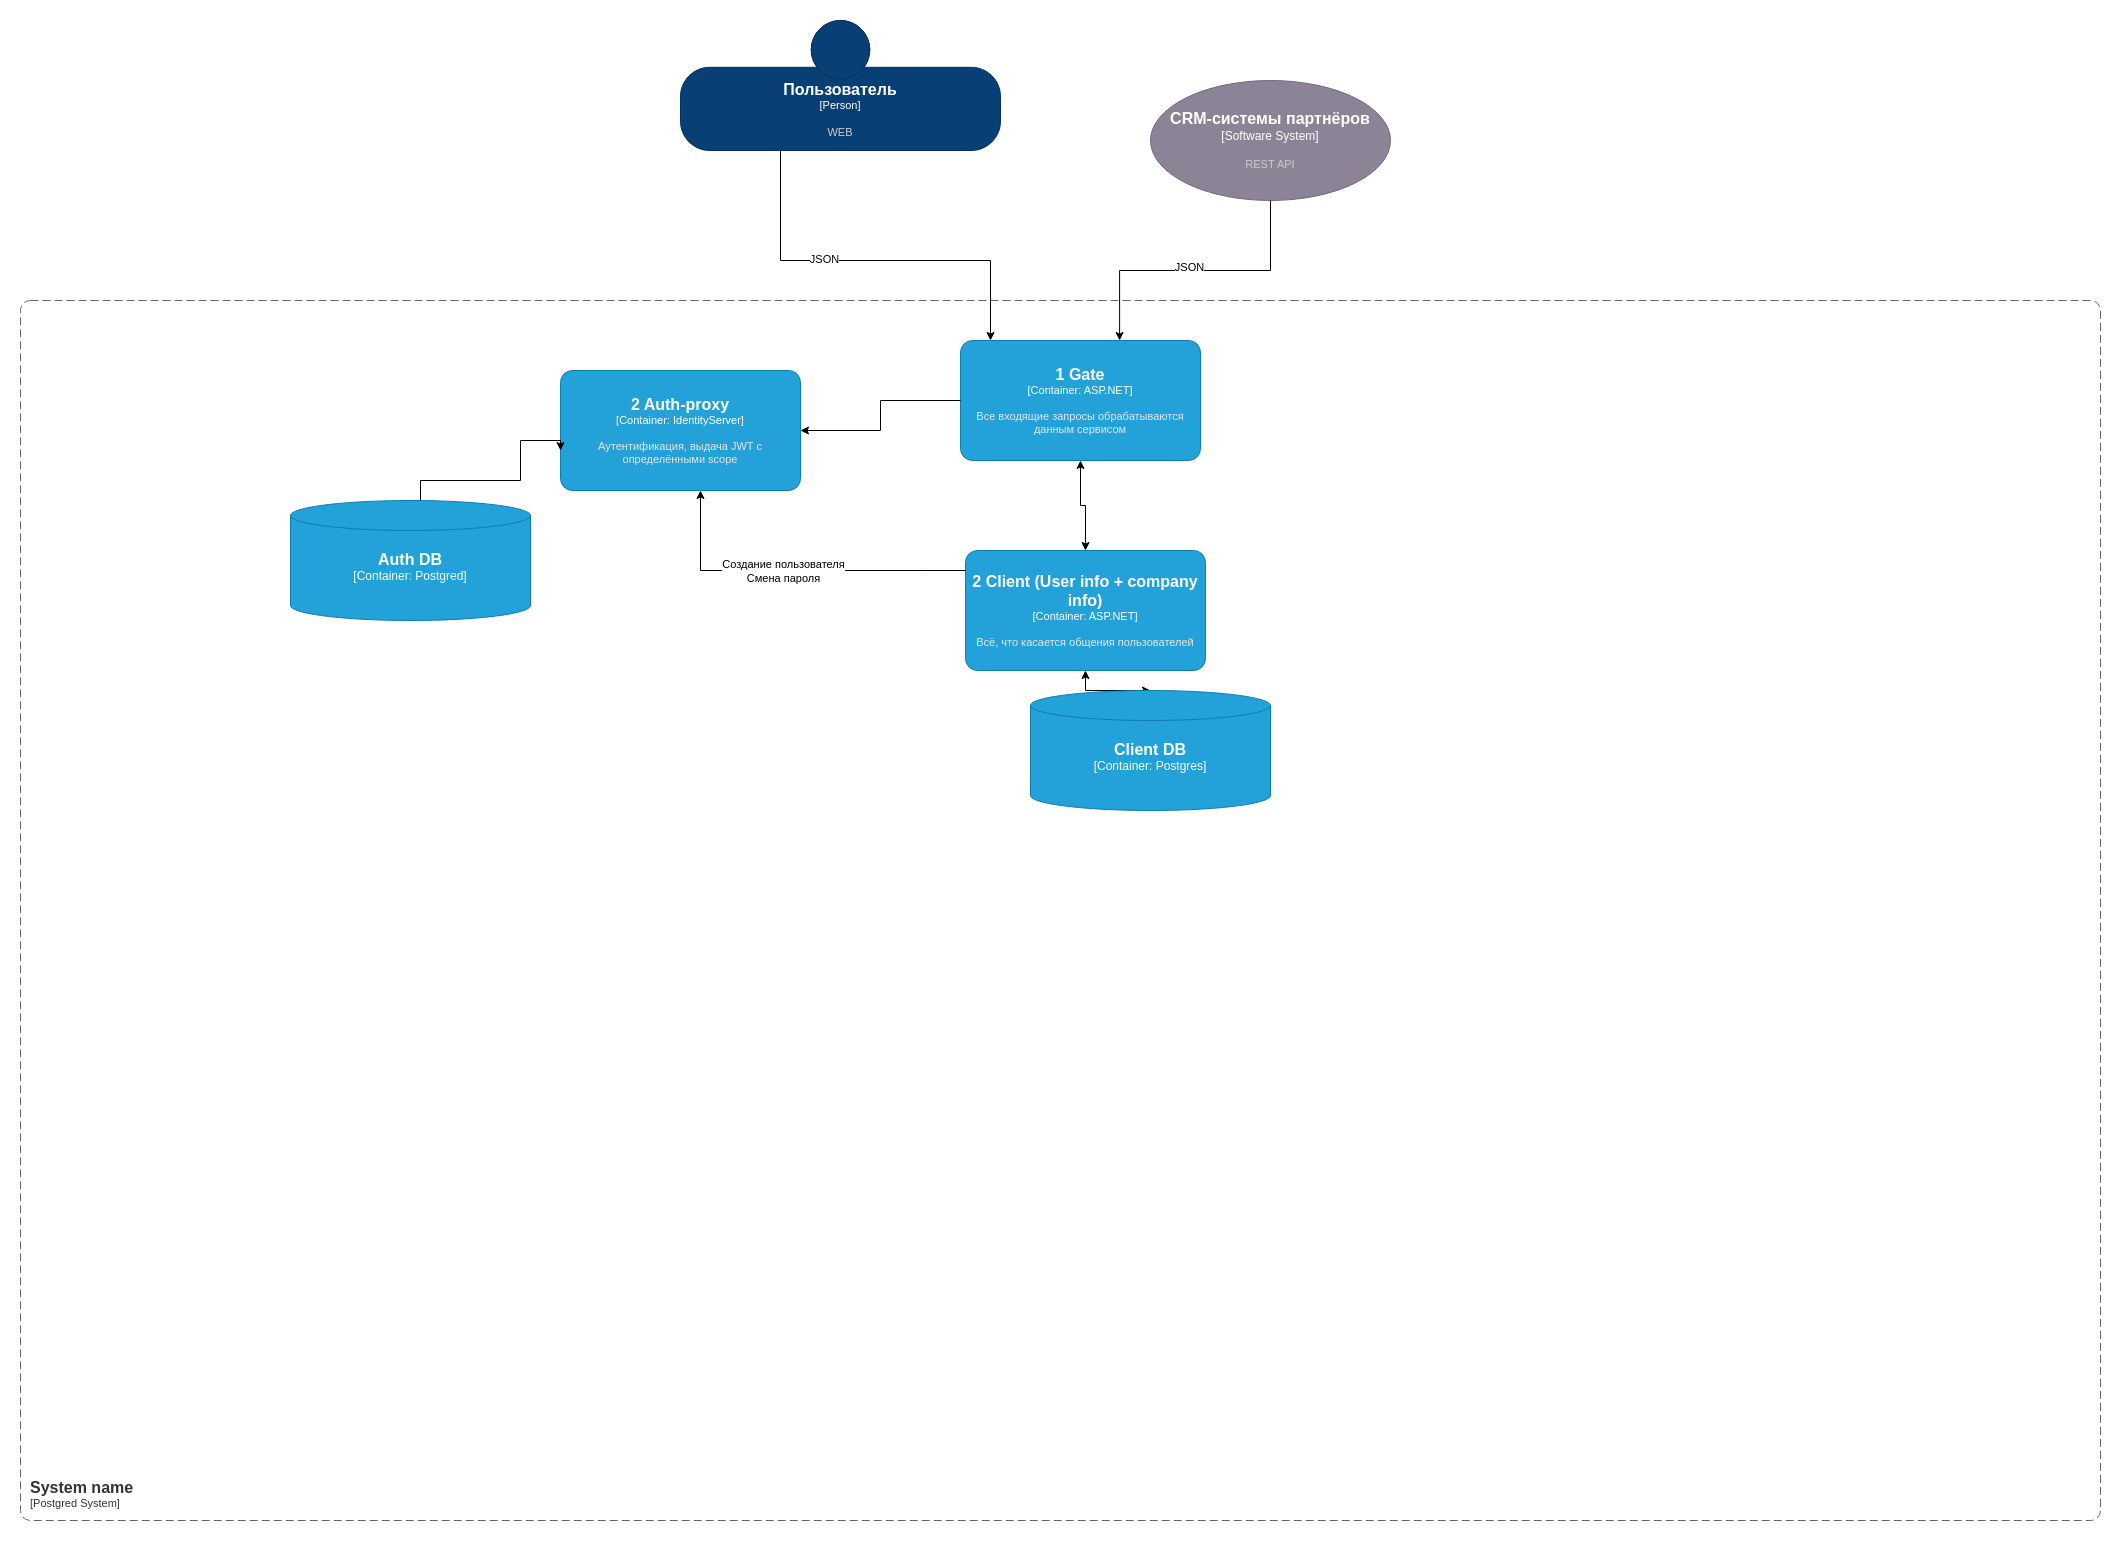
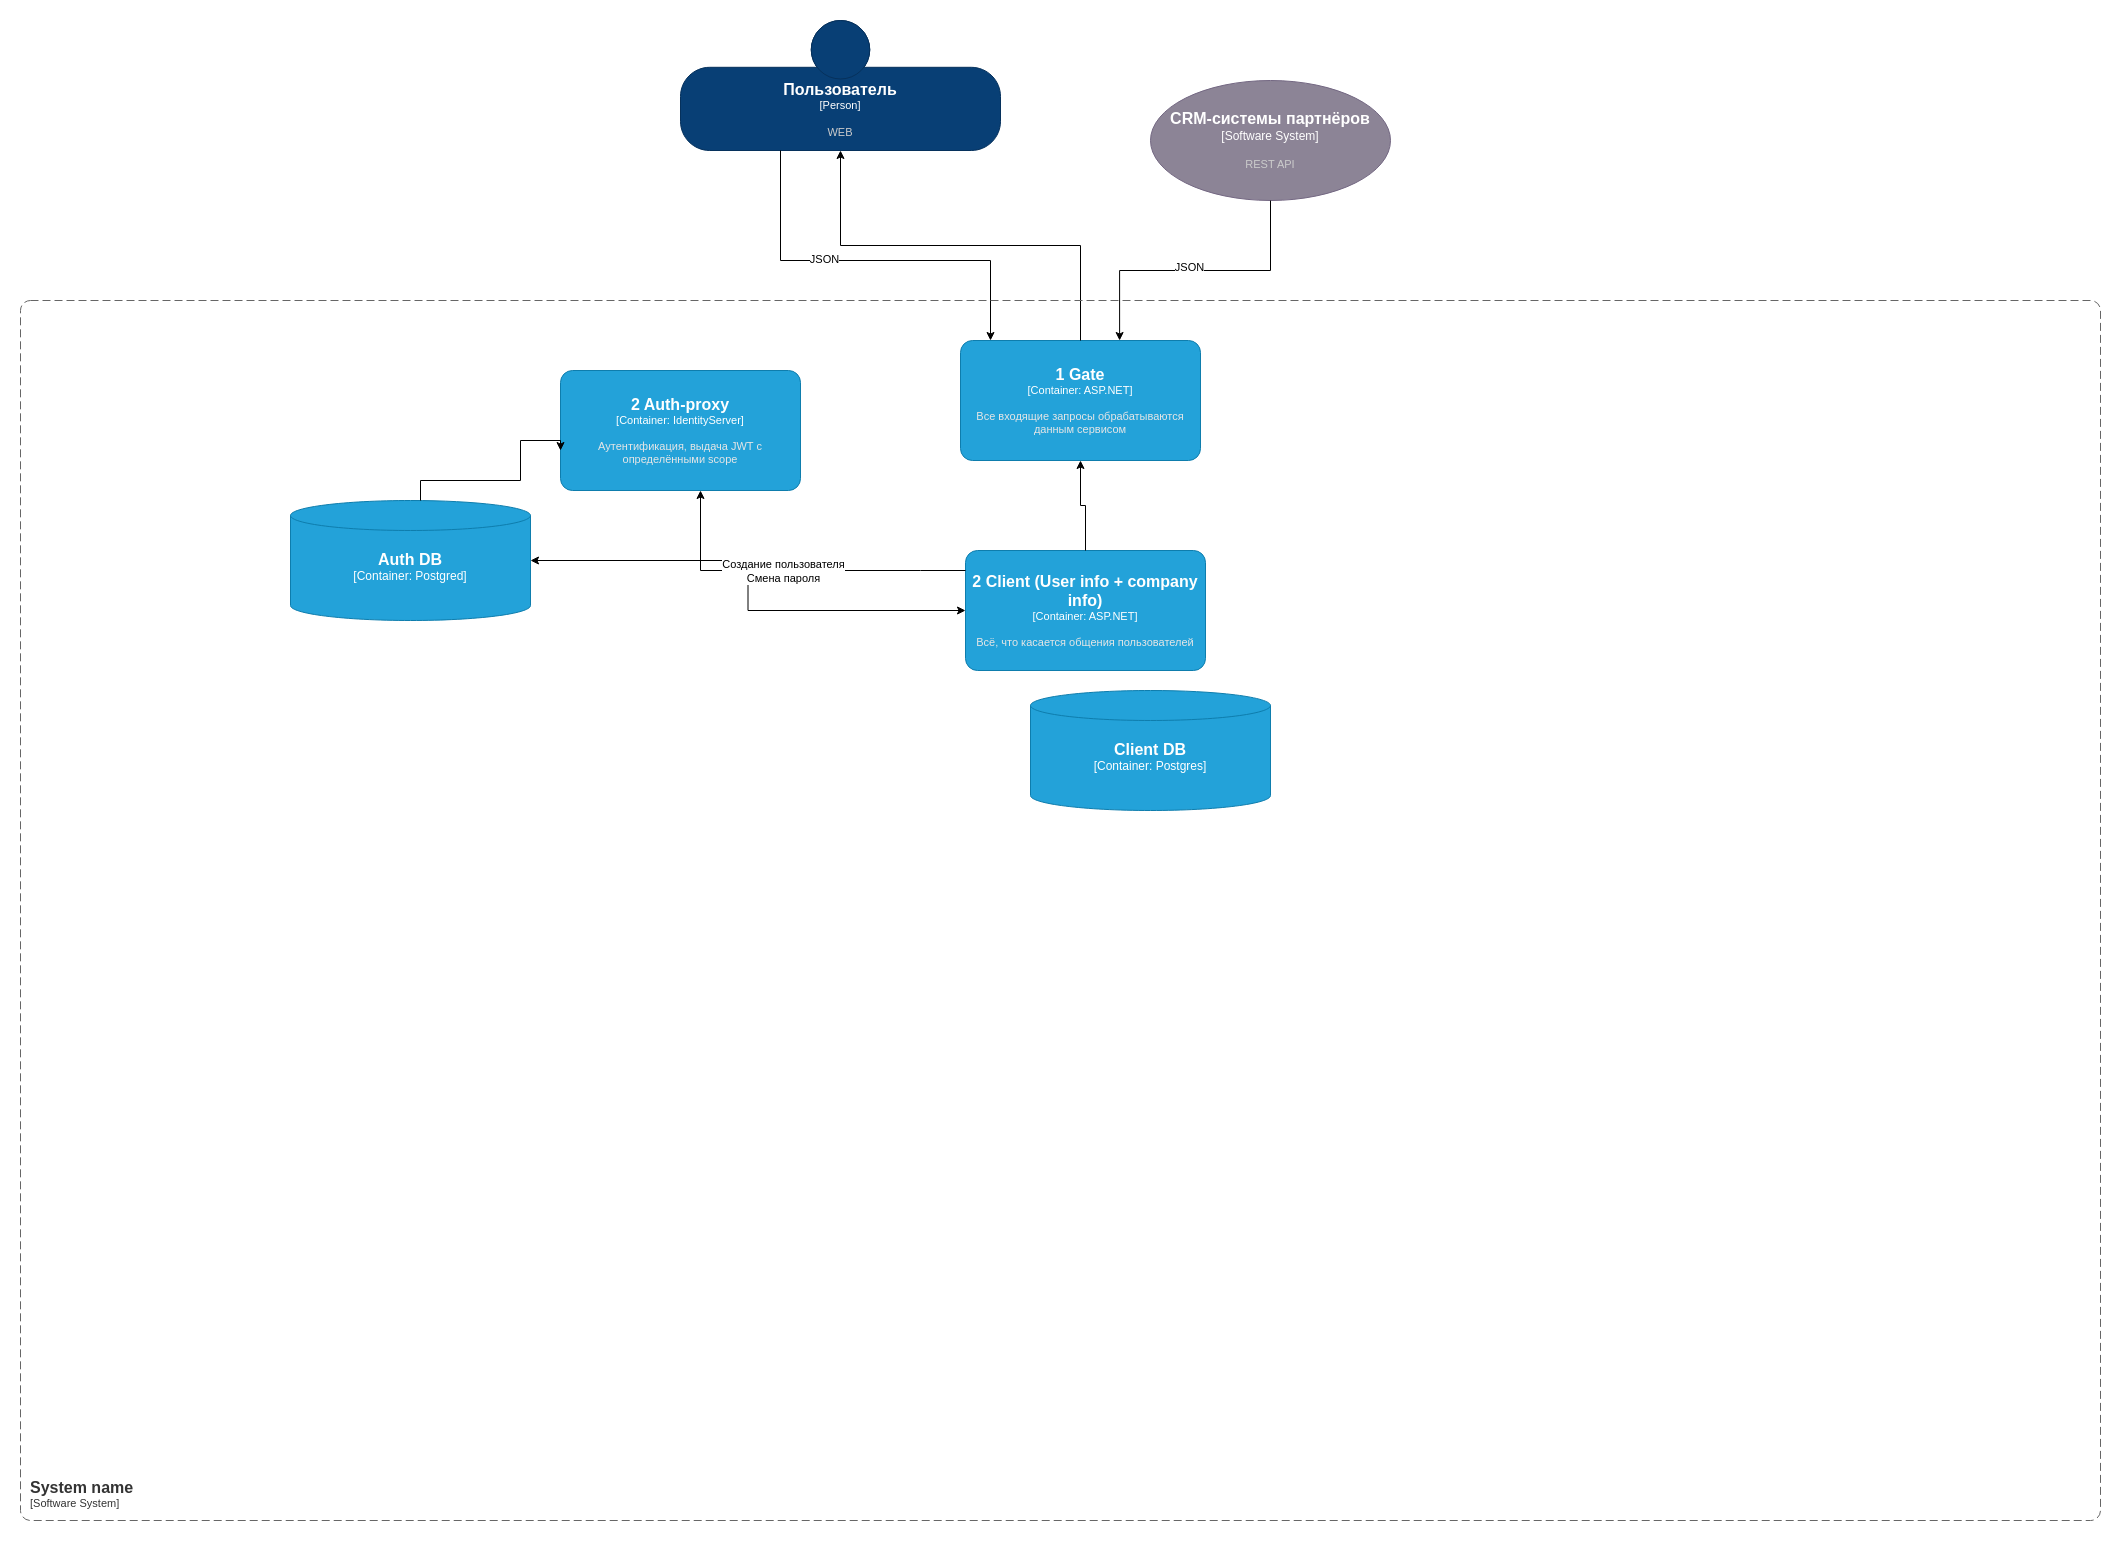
(881, 412) -> (965, 246)
(1086, 542) -> (1086, 544)
(1097, 691) -> (840, 611)
(81, 1496) -> (81, 1496)
